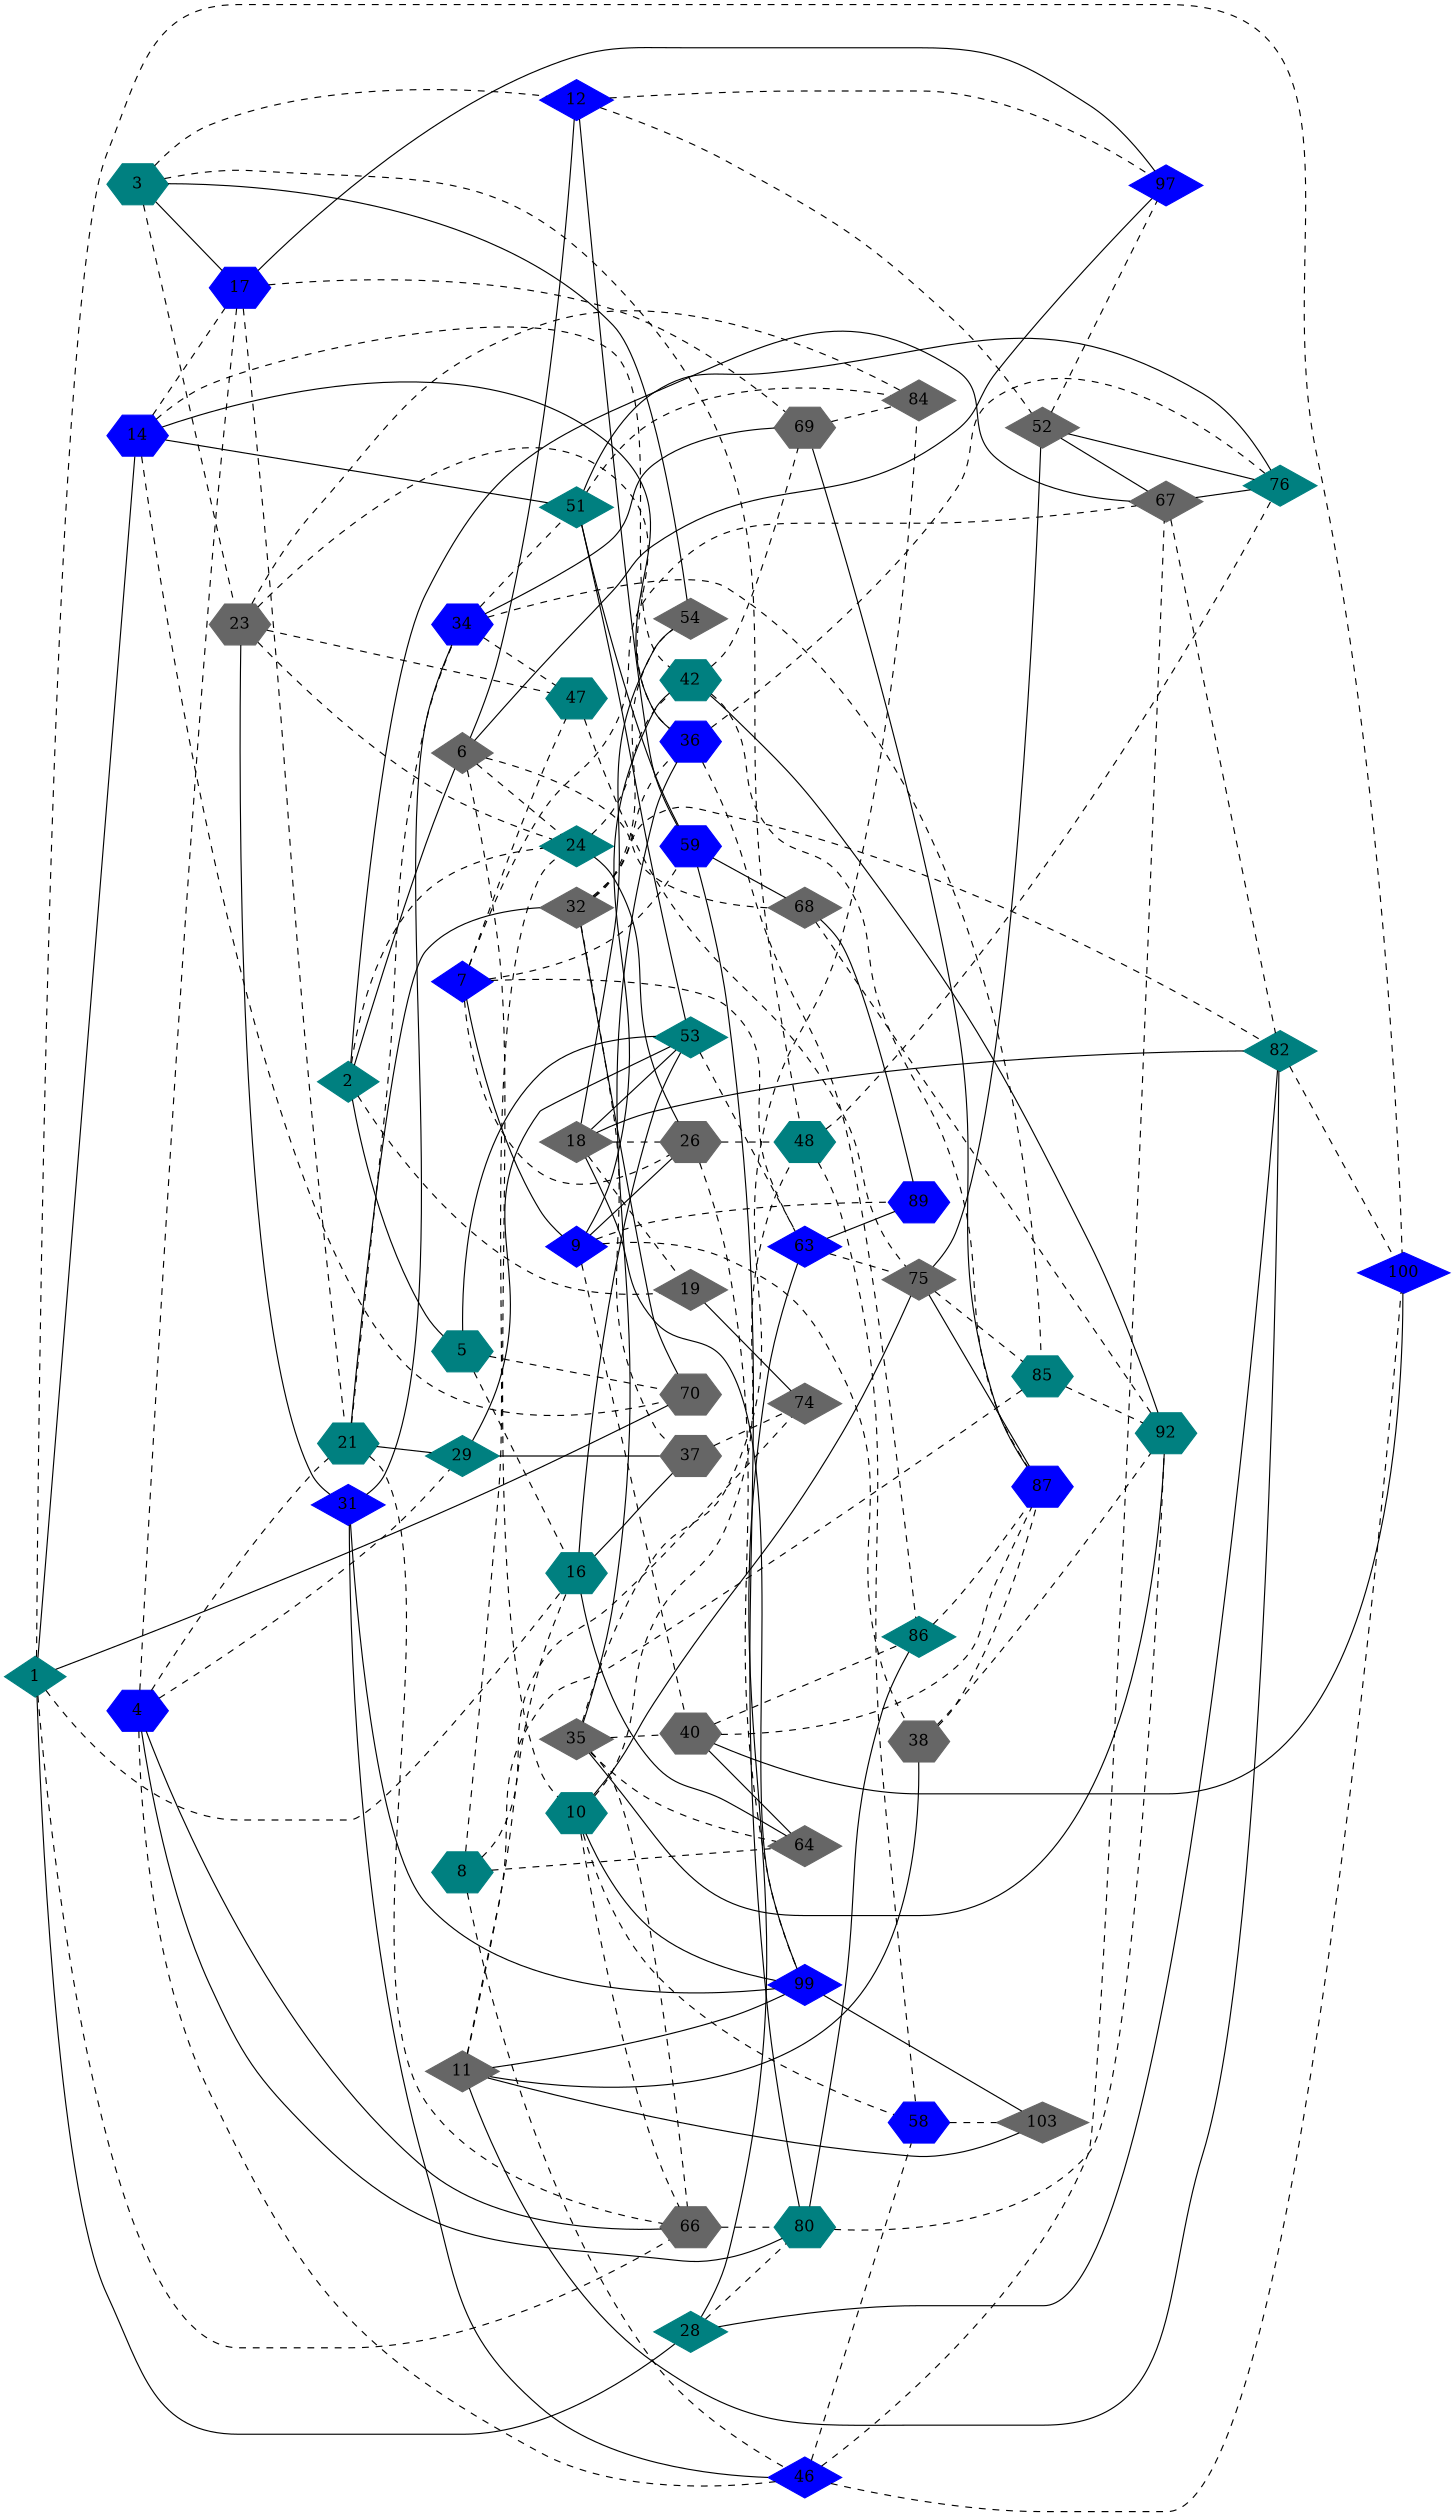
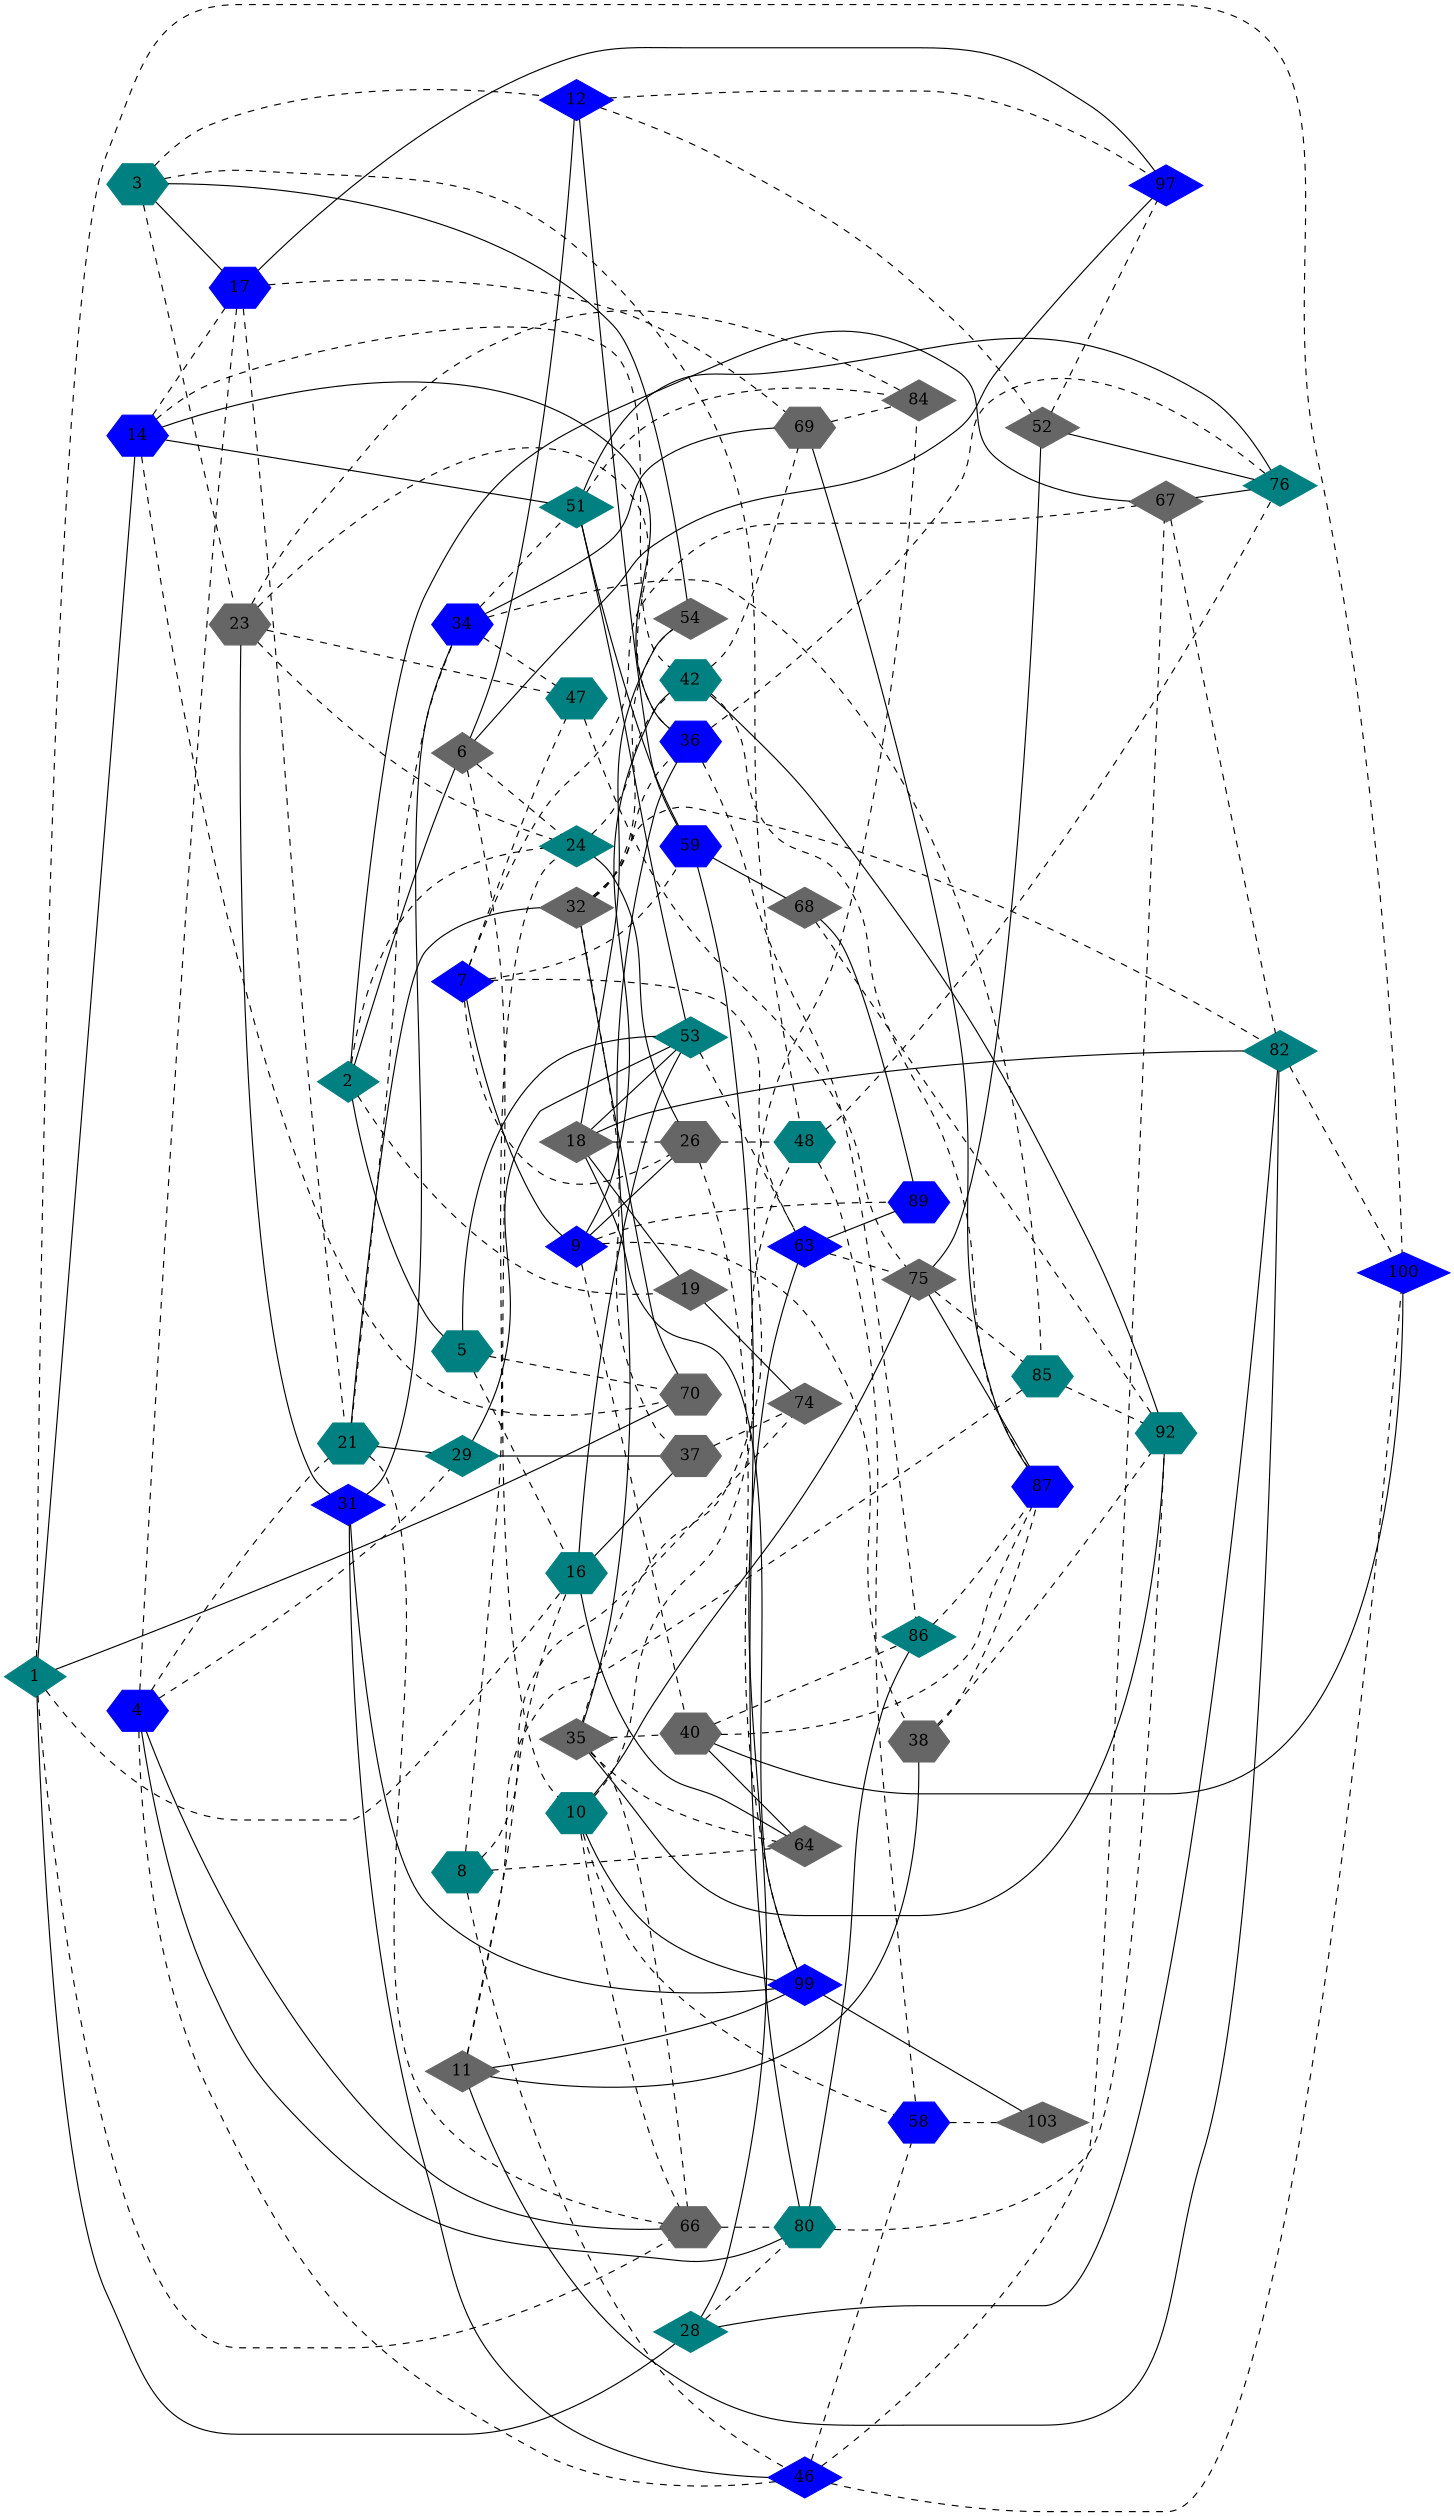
(1104, 465) -> none
(601, 807) -> none
(645, 1231) -> (645, 1231)
(740, 2133) -> none
